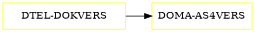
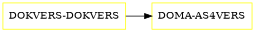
(64, 16) -> (64, 16)
